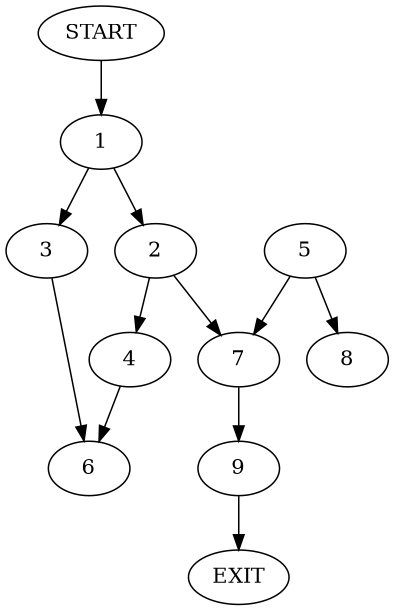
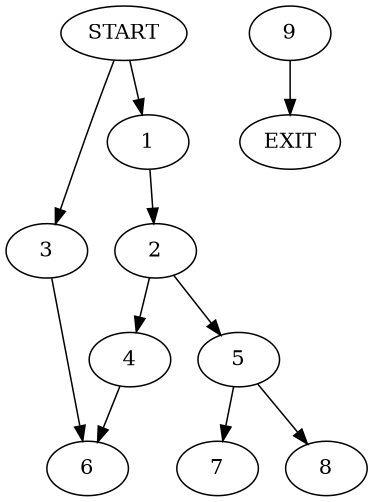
(78, 190) -> (87, 135)
(193, 299) -> (193, 299)
(239, 407) -> none
